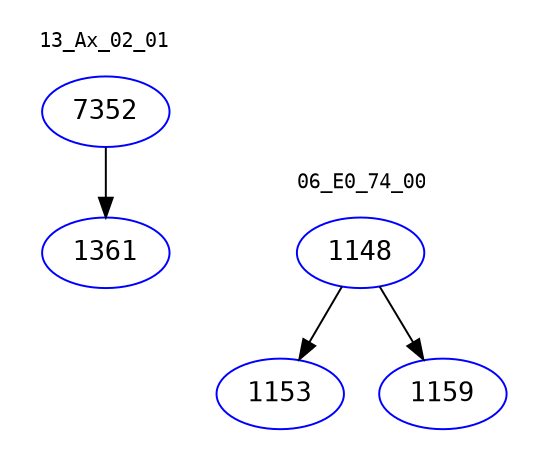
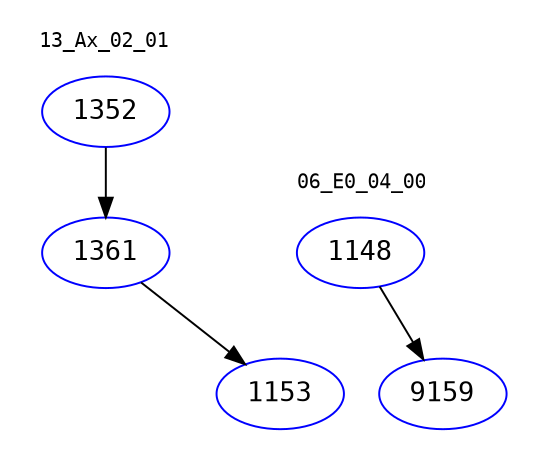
(106, 112) -> (106, 112)
(363, 183) -> (363, 183)
(326, 314) -> (185, 317)
(443, 394) -> (443, 394)
